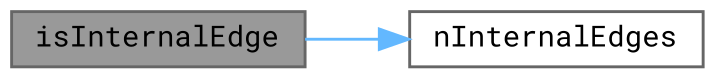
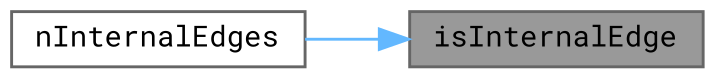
(342, 39) -> (342, 39)
